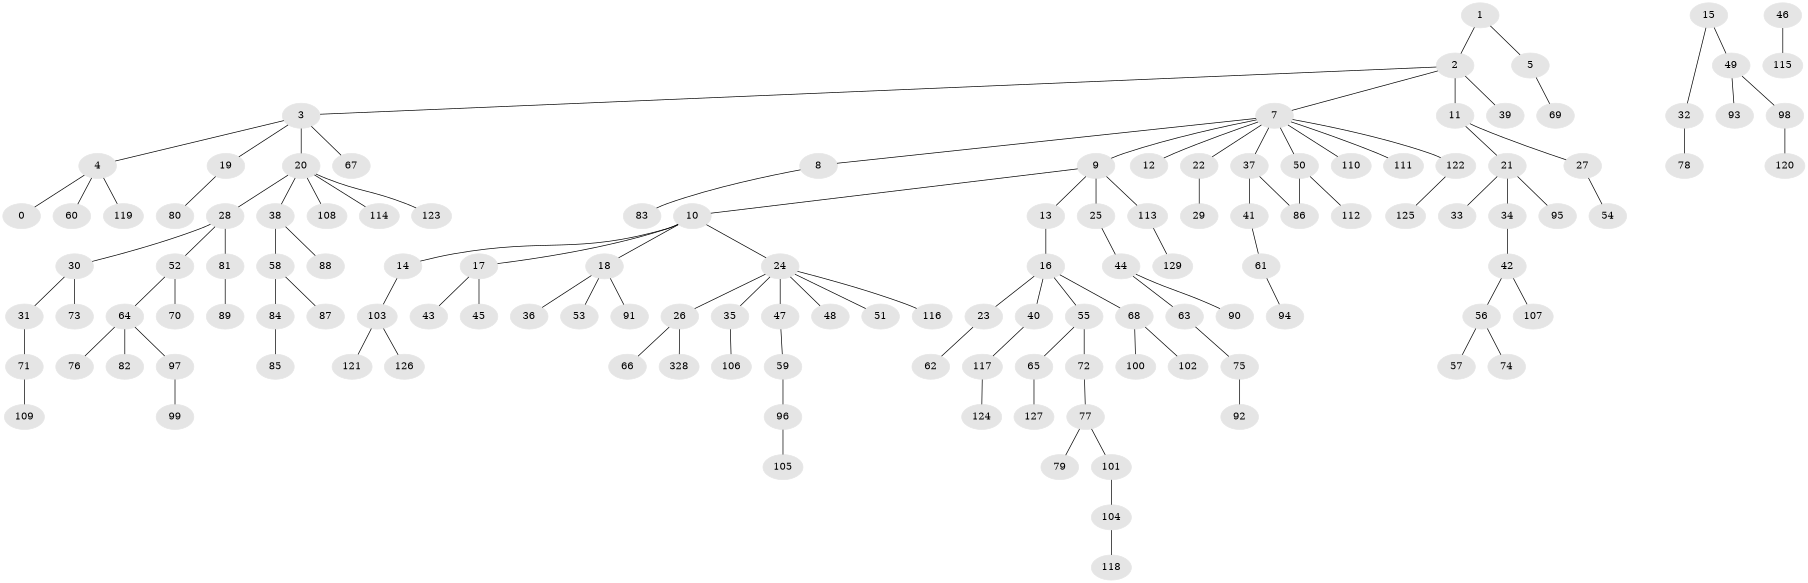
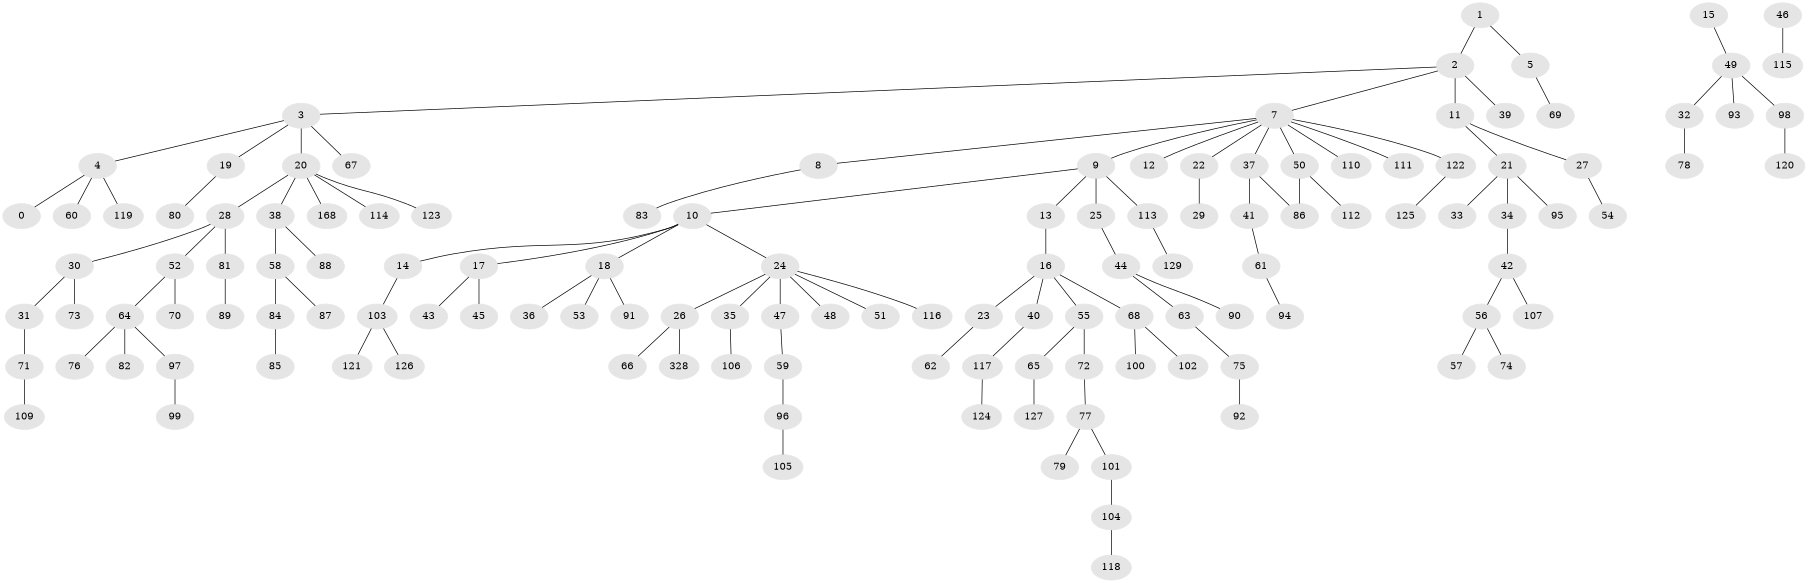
(1697, 66) -> (1708, 91)
(327, 216) -> (327, 216)
